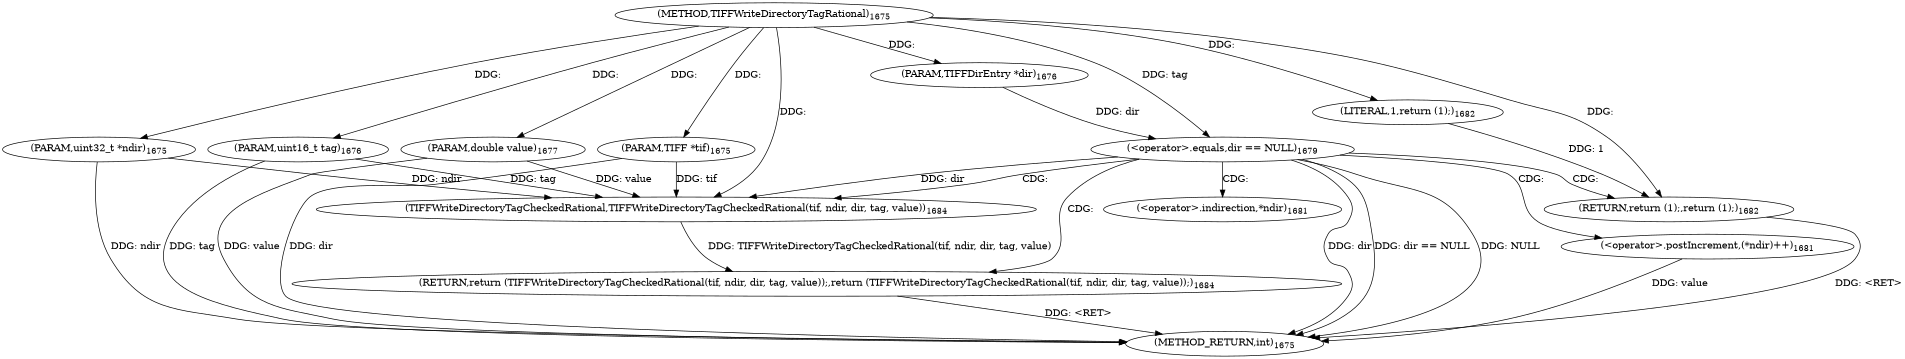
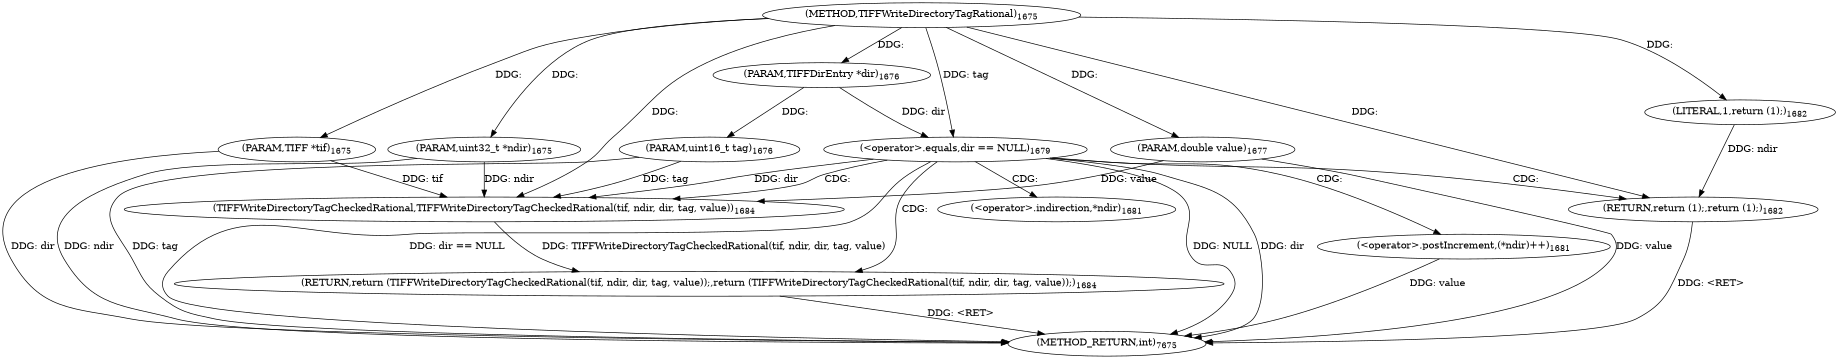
(534, 79) -> (769, 110)
(1586, 149) -> (1753, 149)
(1285, 343) -> (1167, 343)
